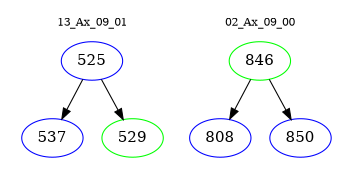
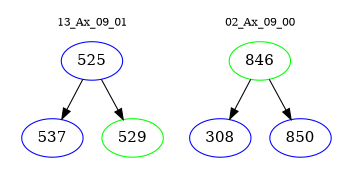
(220, 138) -> (220, 138)
